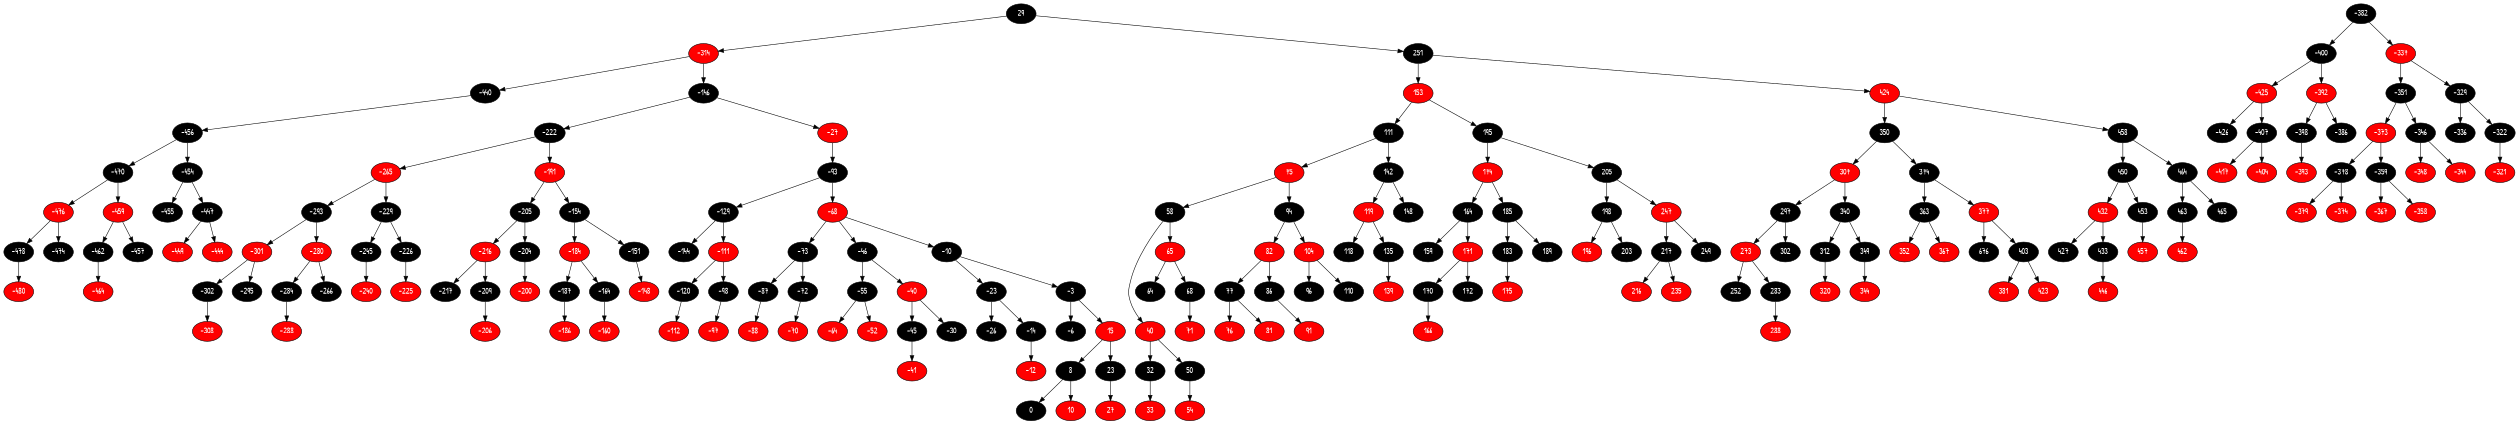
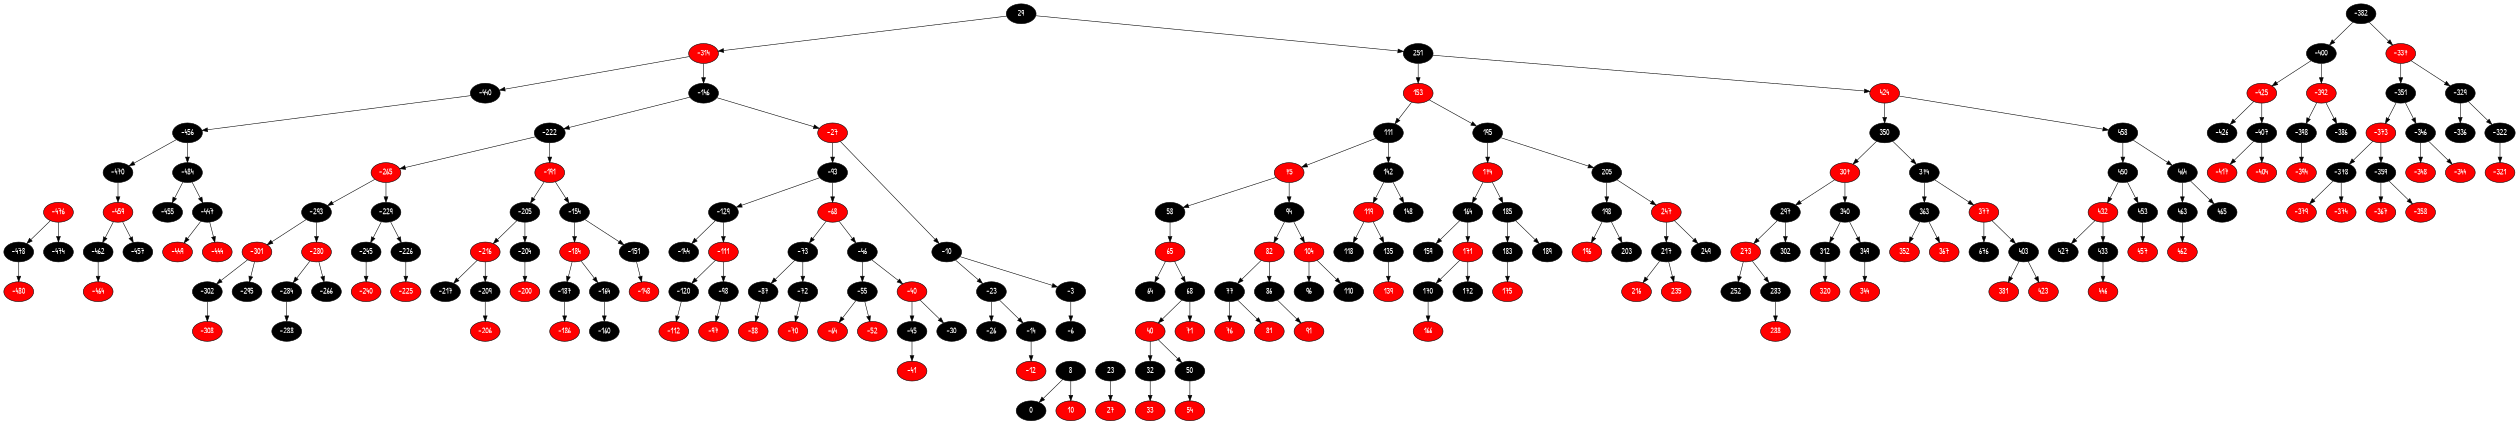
(187, 173) -> (187, 173)
(2301, 173) -> (2301, 173)
(90, 191) -> none
(887, 231) -> (888, 190)
(1135, 267) -> (1172, 310)
(287, 331) -> (287, 331)
(604, 331) -> (604, 331)
(1110, 331) -> none
